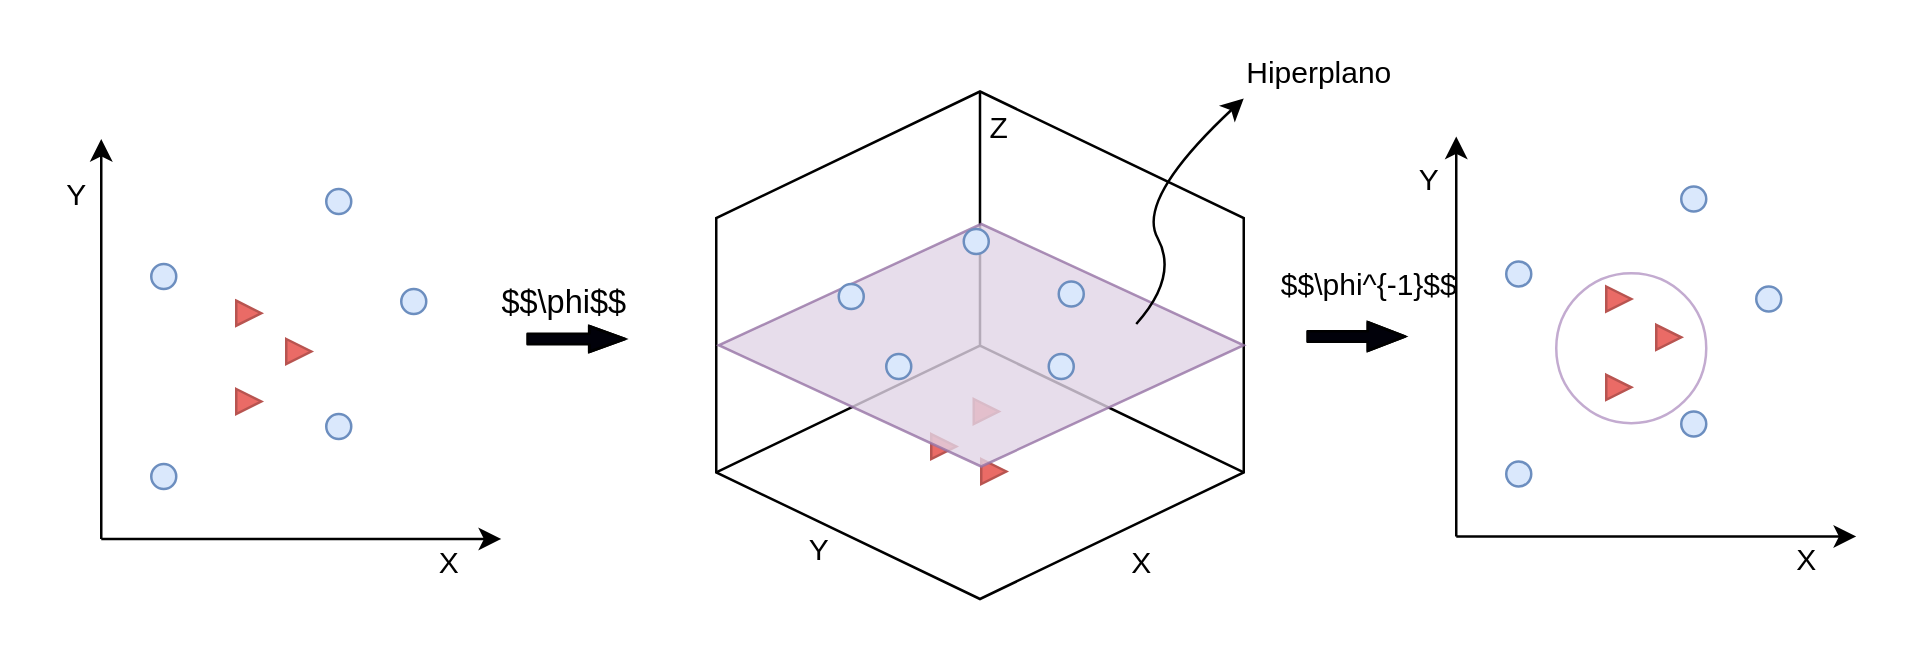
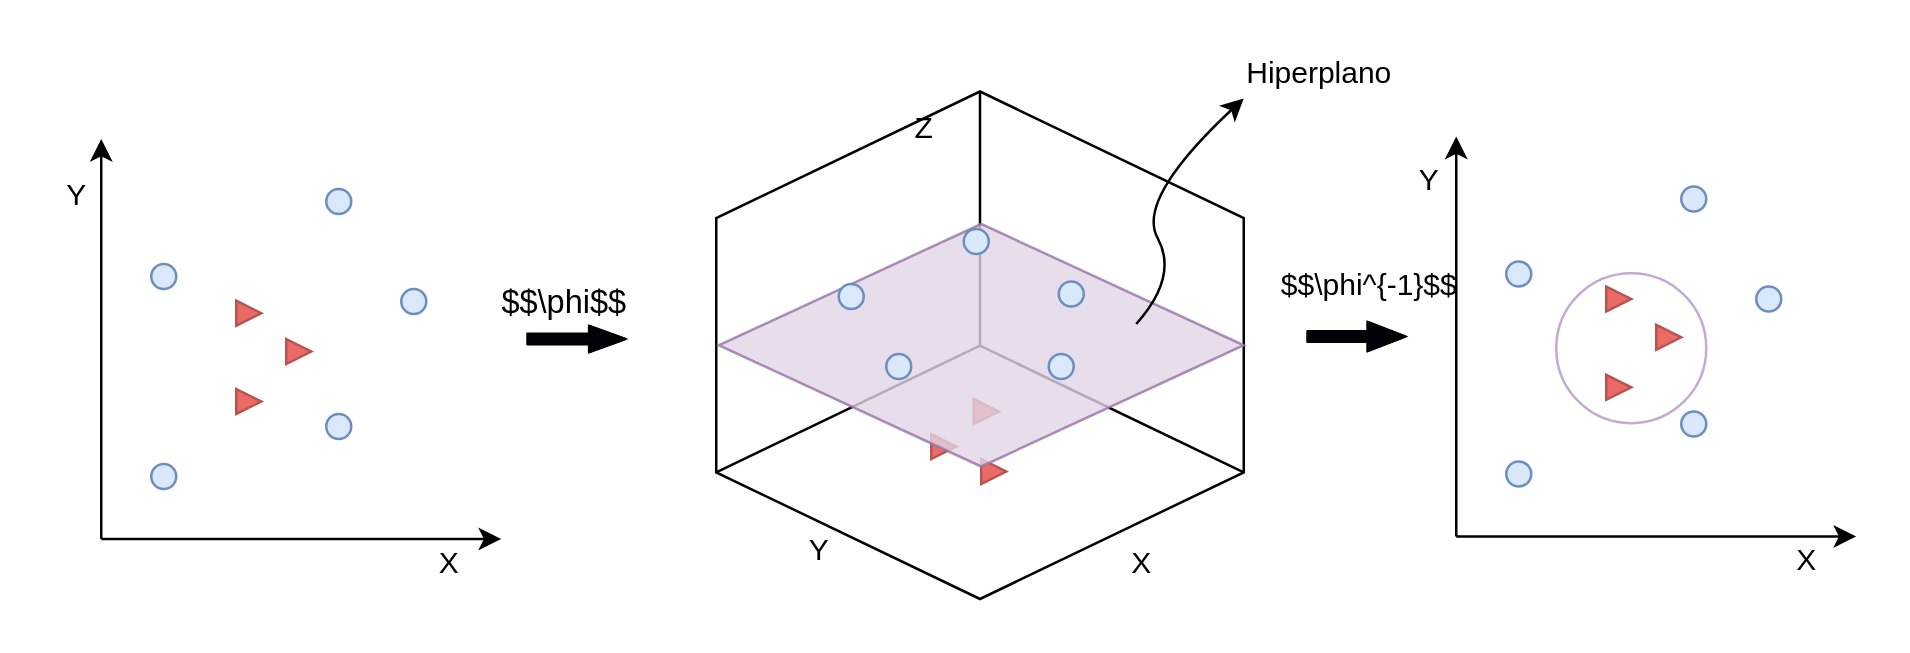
(999, 129) -> (924, 129)
